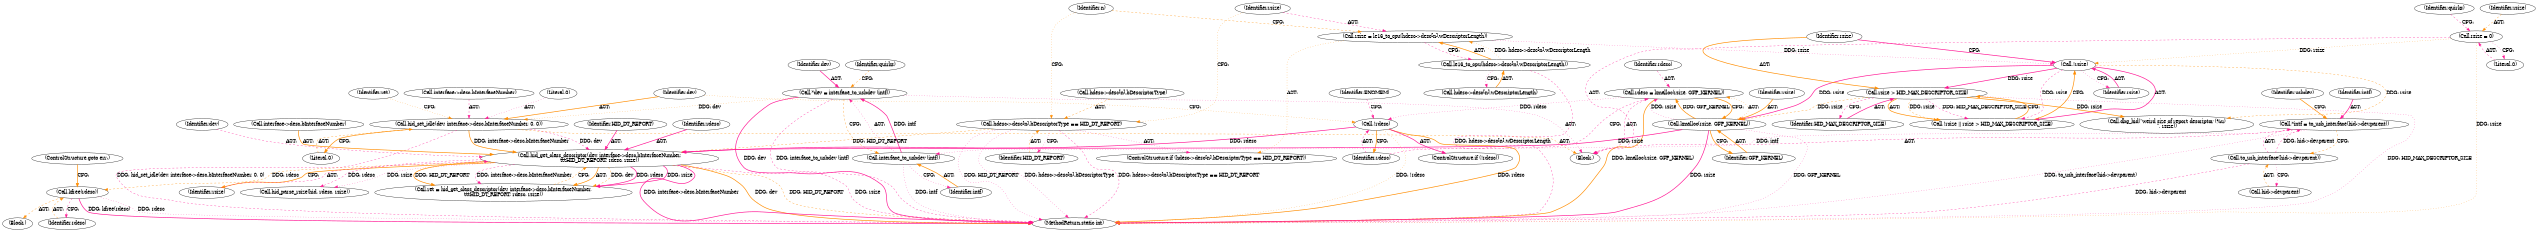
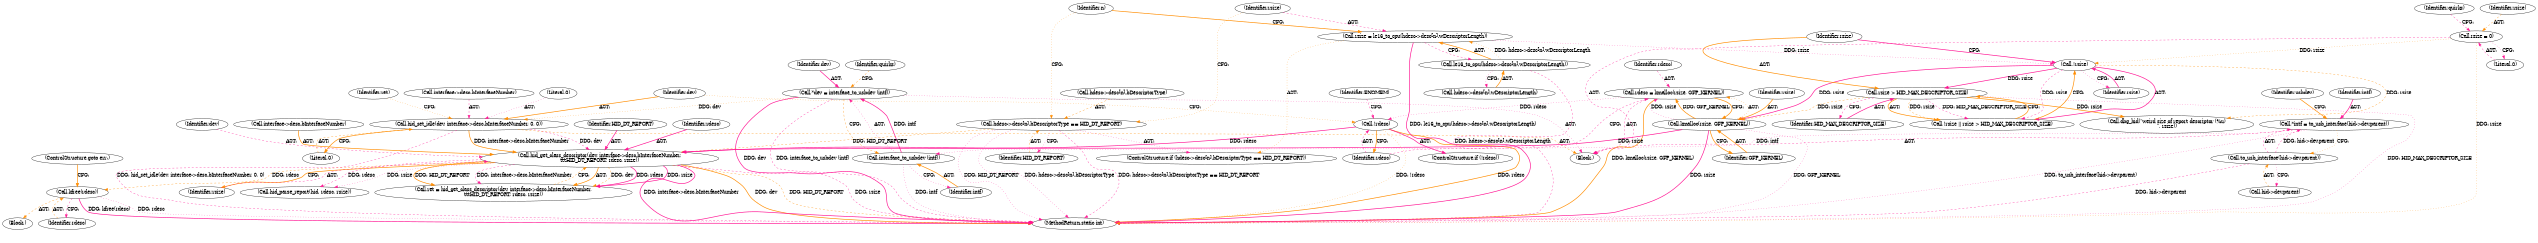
(1235, 21) -> (1235, 21)
(2332, 147) -> (2332, 147)
(305, 193) -> (305, 193)
none -> (1444, 201)
